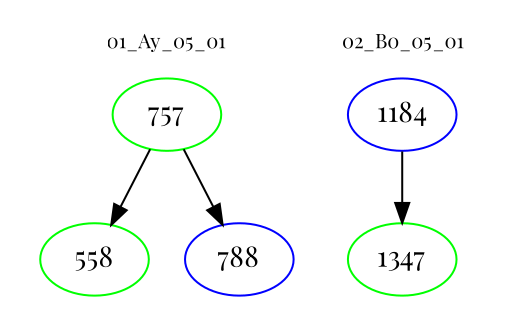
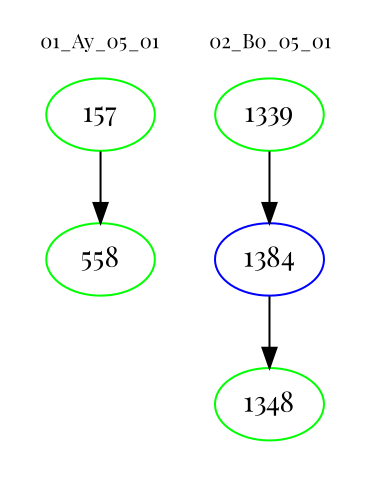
(167, 115) -> (101, 115)
none -> (269, 115)
(402, 115) -> (269, 259)
(239, 259) -> none
(402, 259) -> (269, 404)
